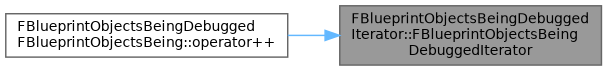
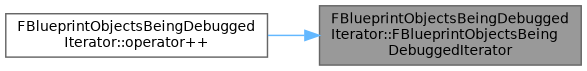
(147, 35) -> (137, 35)
